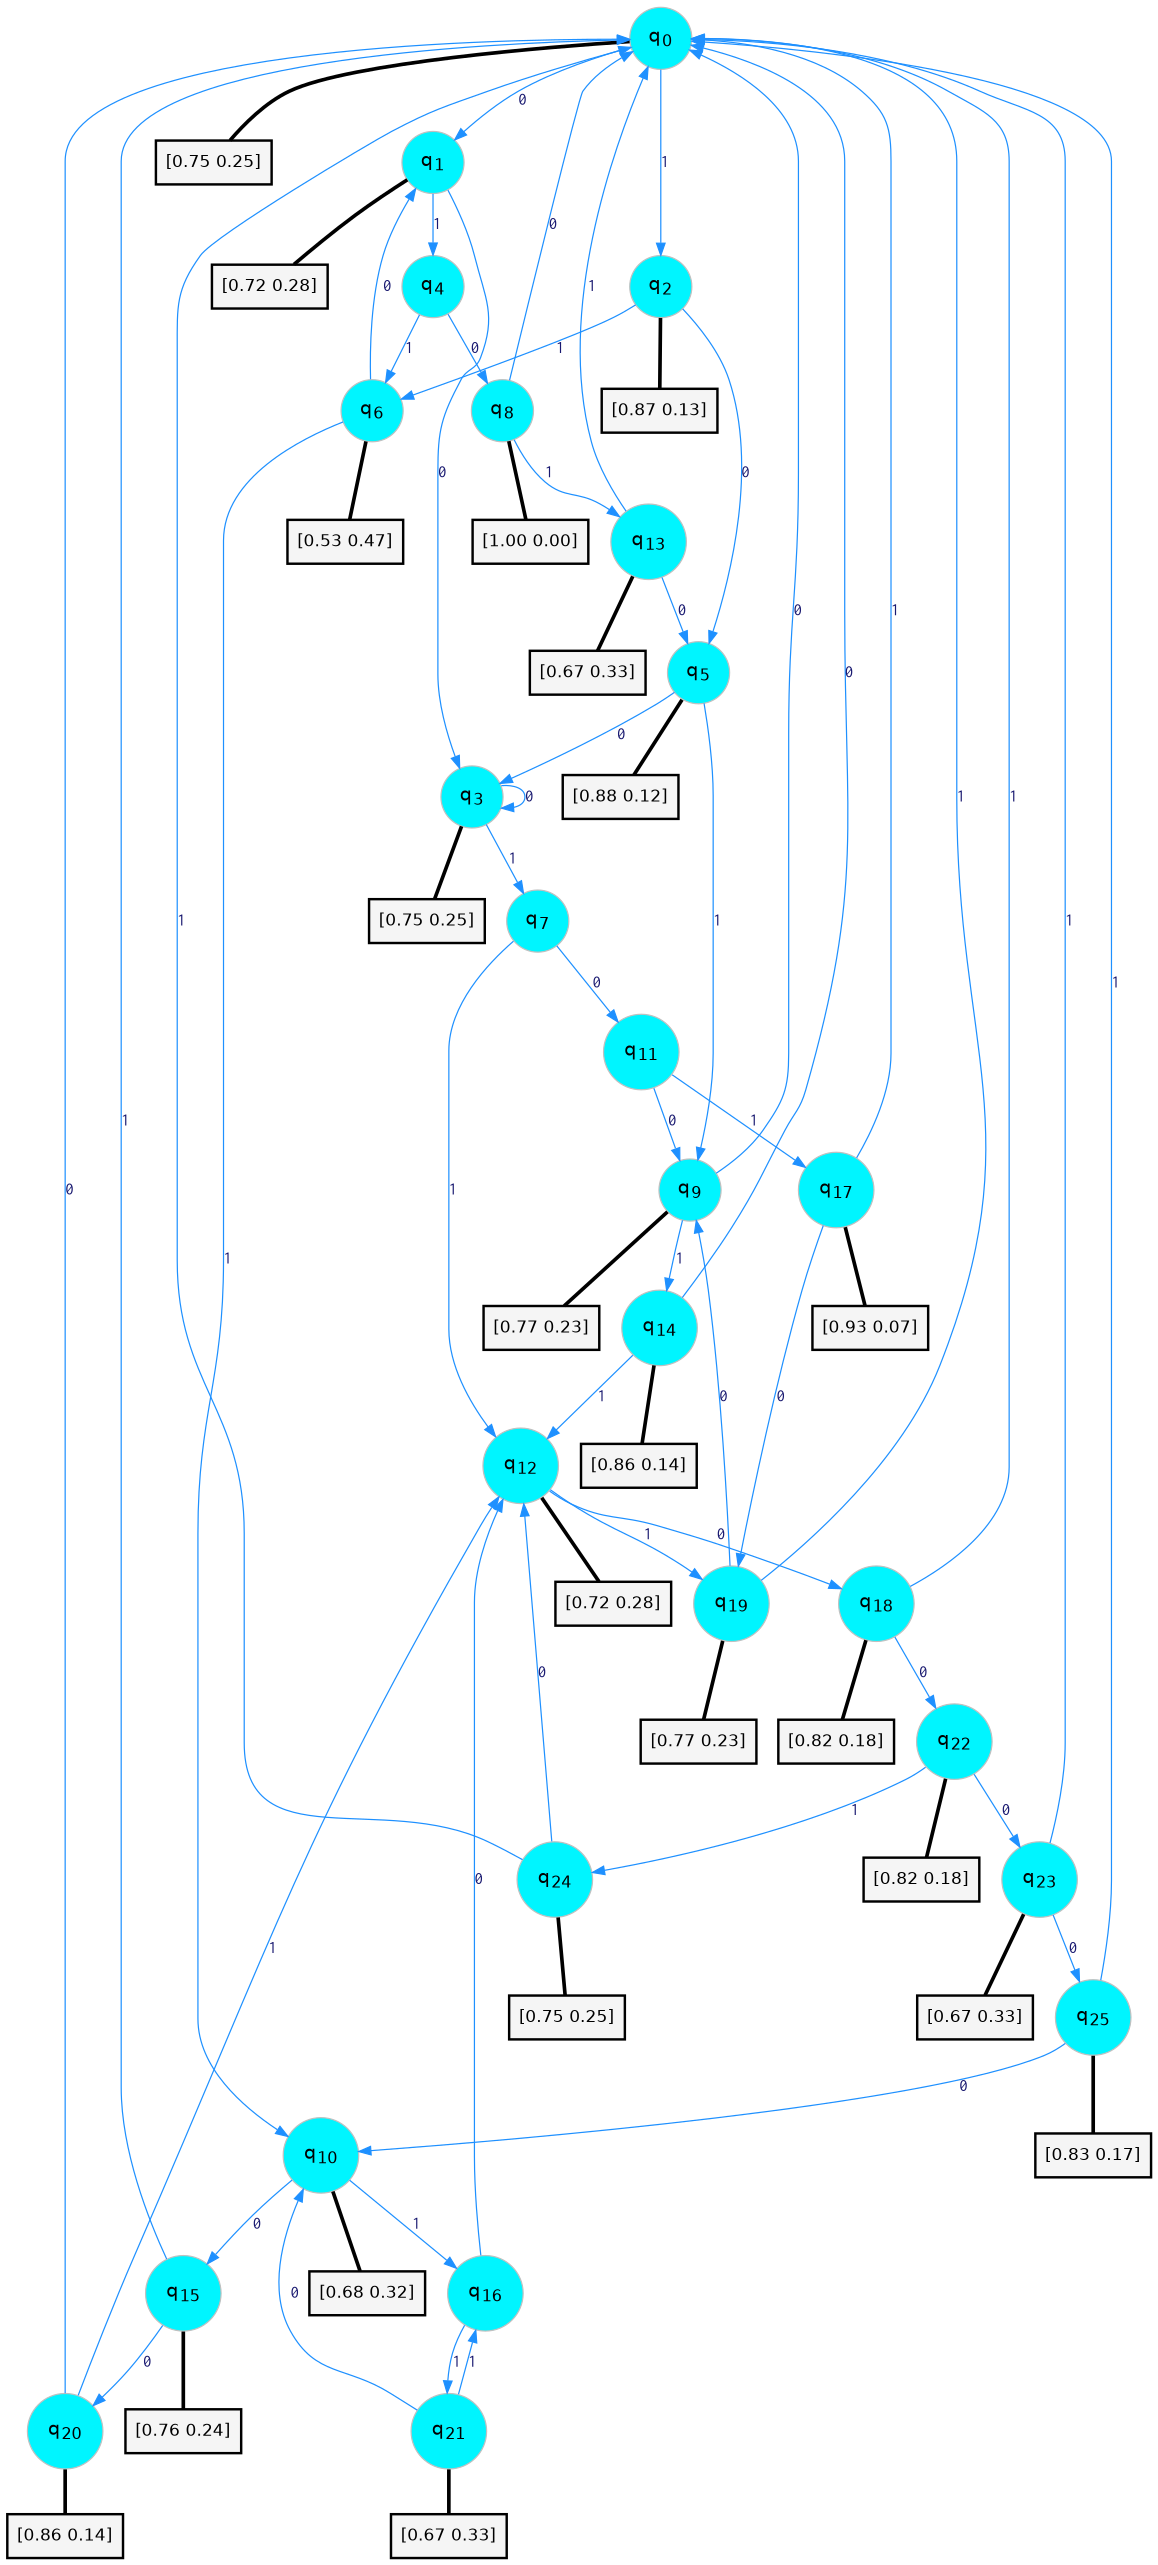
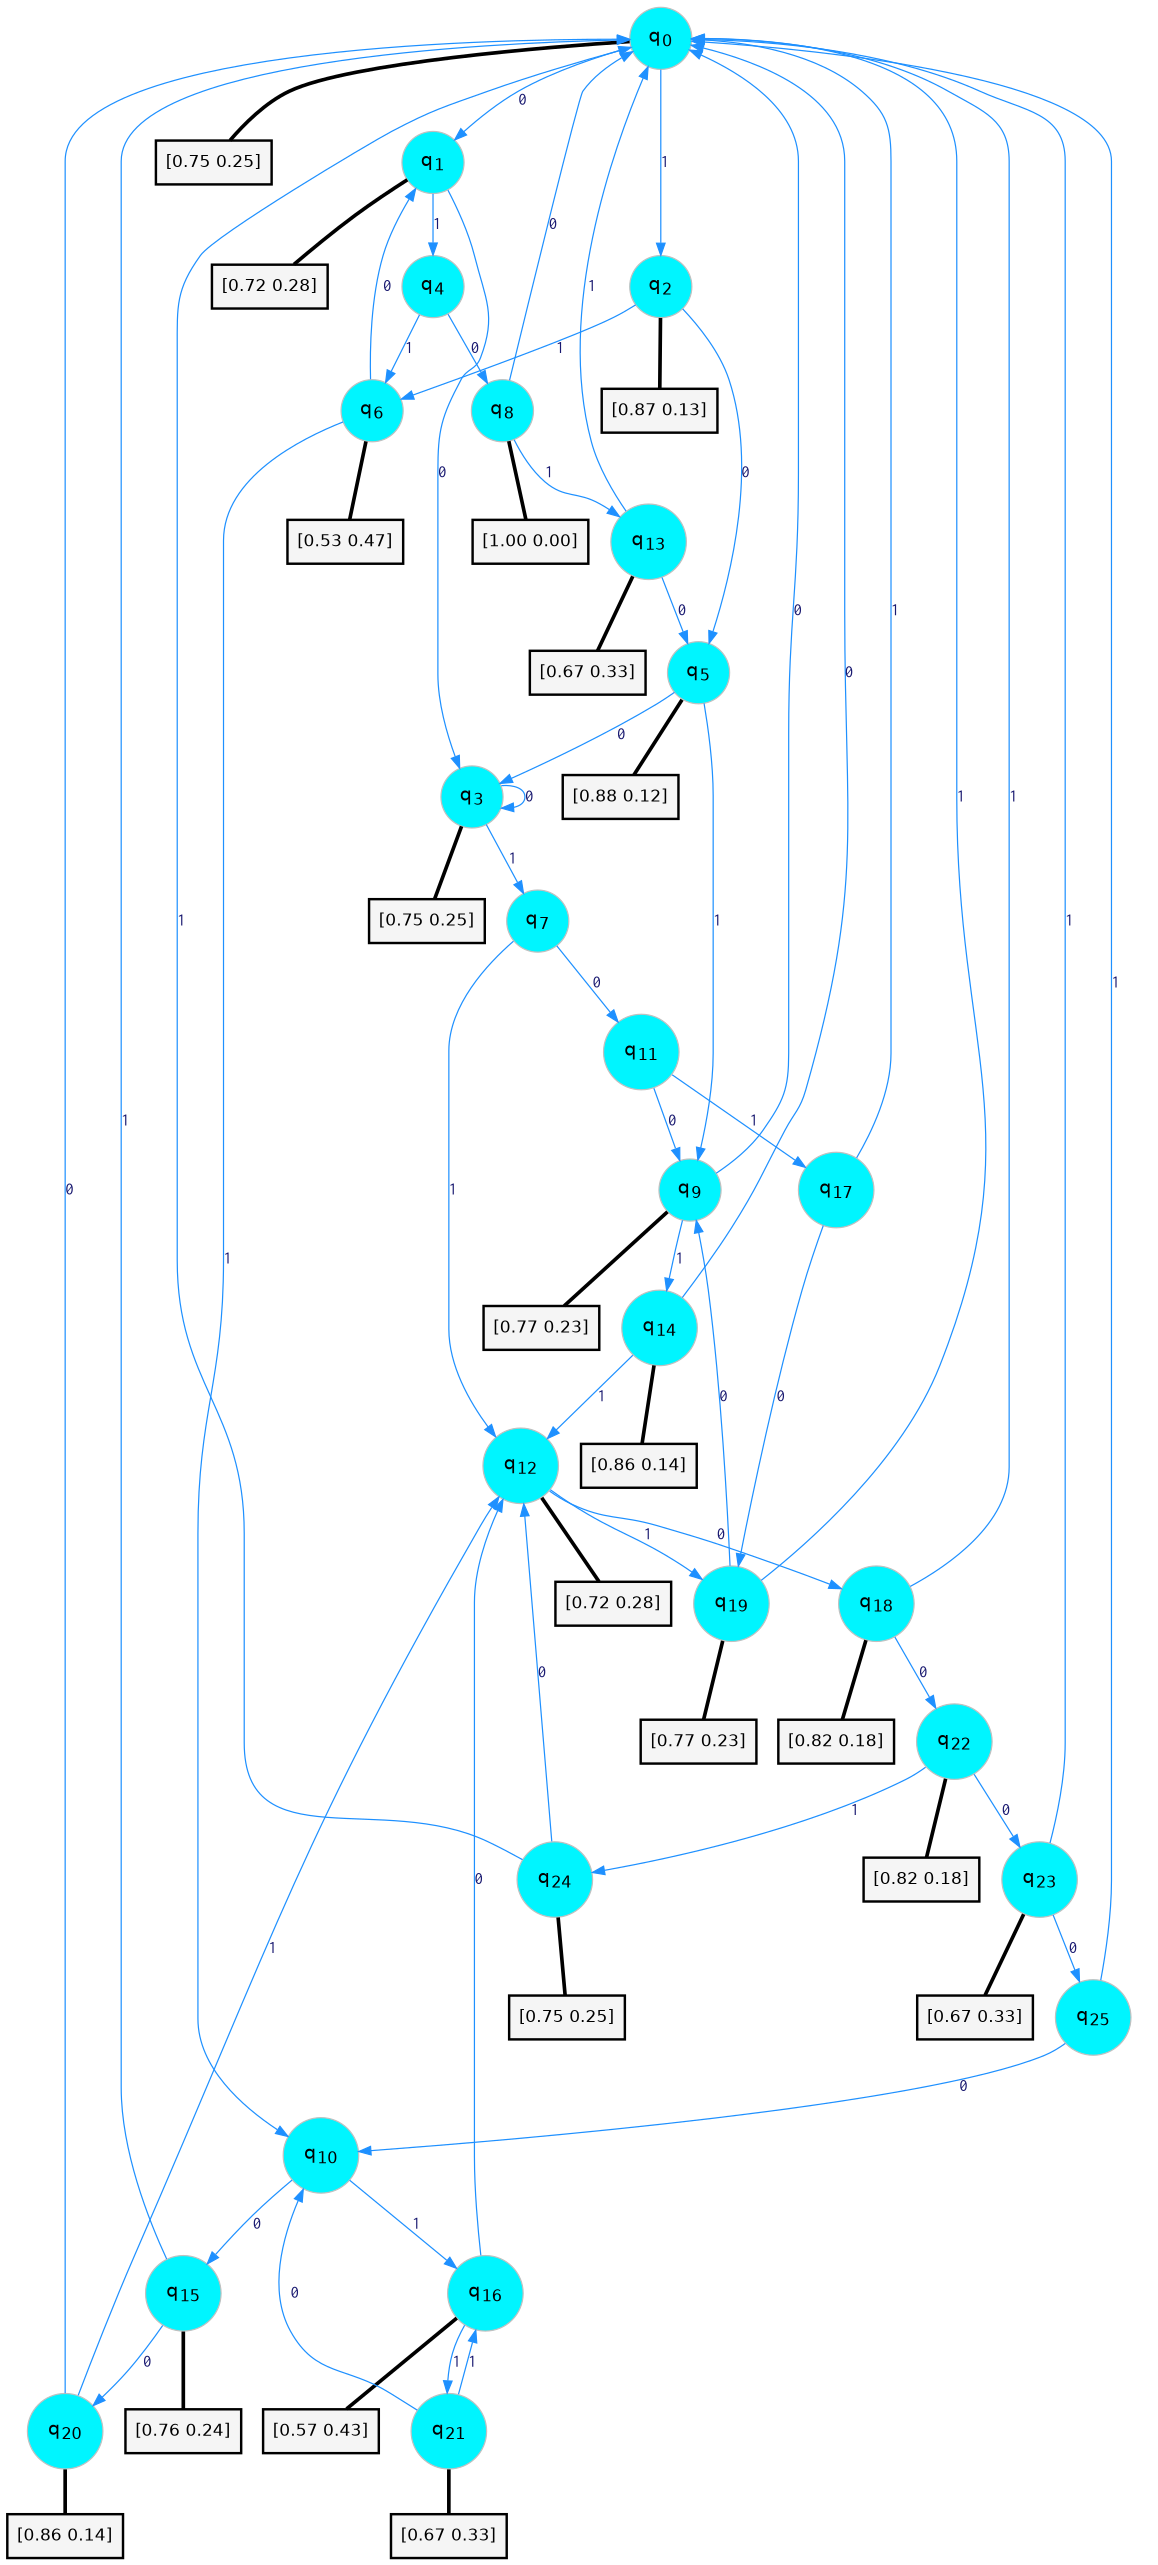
(870, 1328) -> none
(1093, 2155) -> none
(367, 2293) -> none
none -> (321, 2431)
